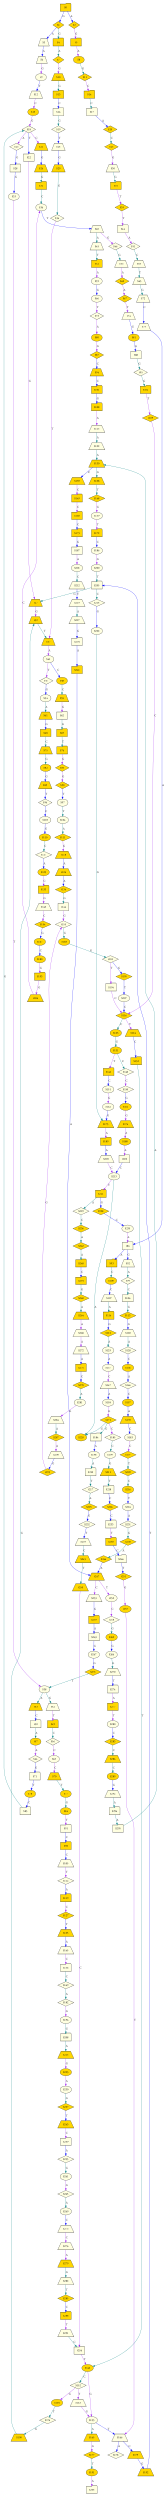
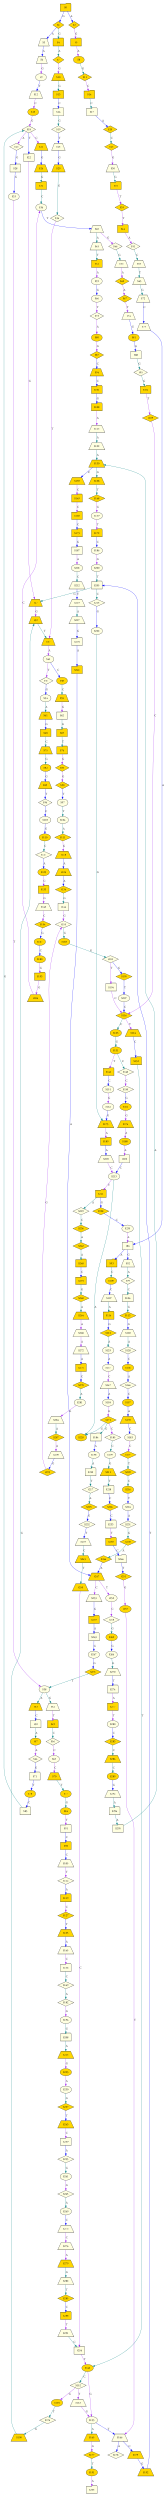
(123, 229) -> (123, 229)
